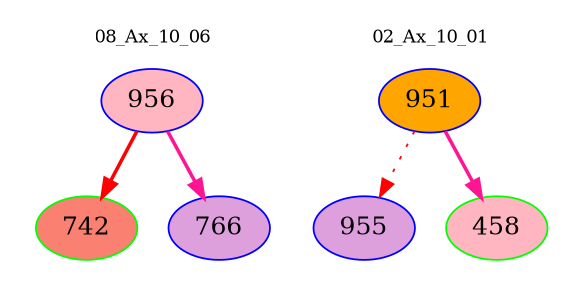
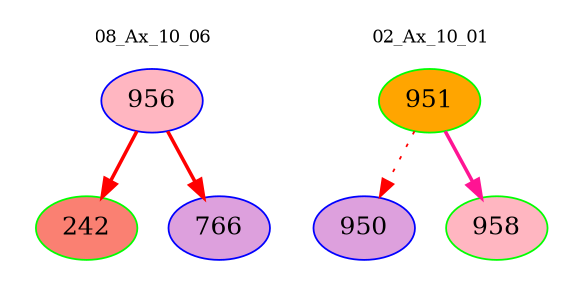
(430, 101) -> (430, 101)
(181, 157) -> (181, 157)
(87, 228) -> (87, 228)
(364, 228) -> (364, 228)
(497, 228) -> (497, 228)
